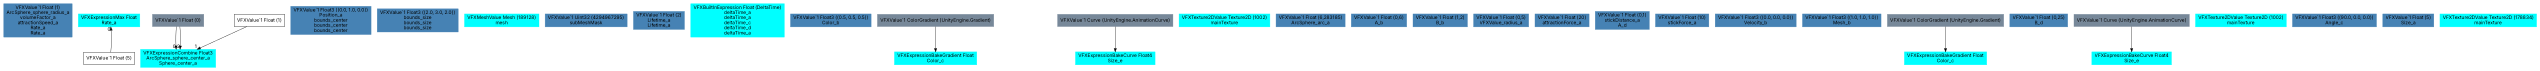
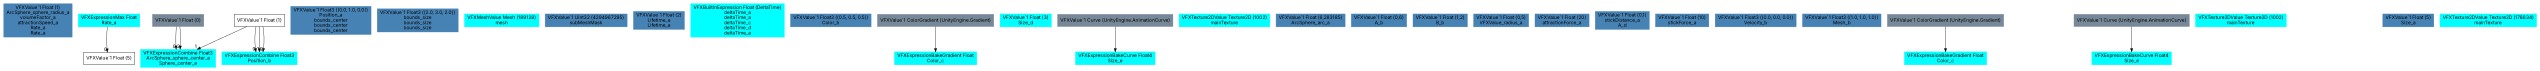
none -> (1026, 20)
(2039, 20) -> none
(2334, 20) -> none
(111, 41) -> (107, 38)
none -> (259, 58)
